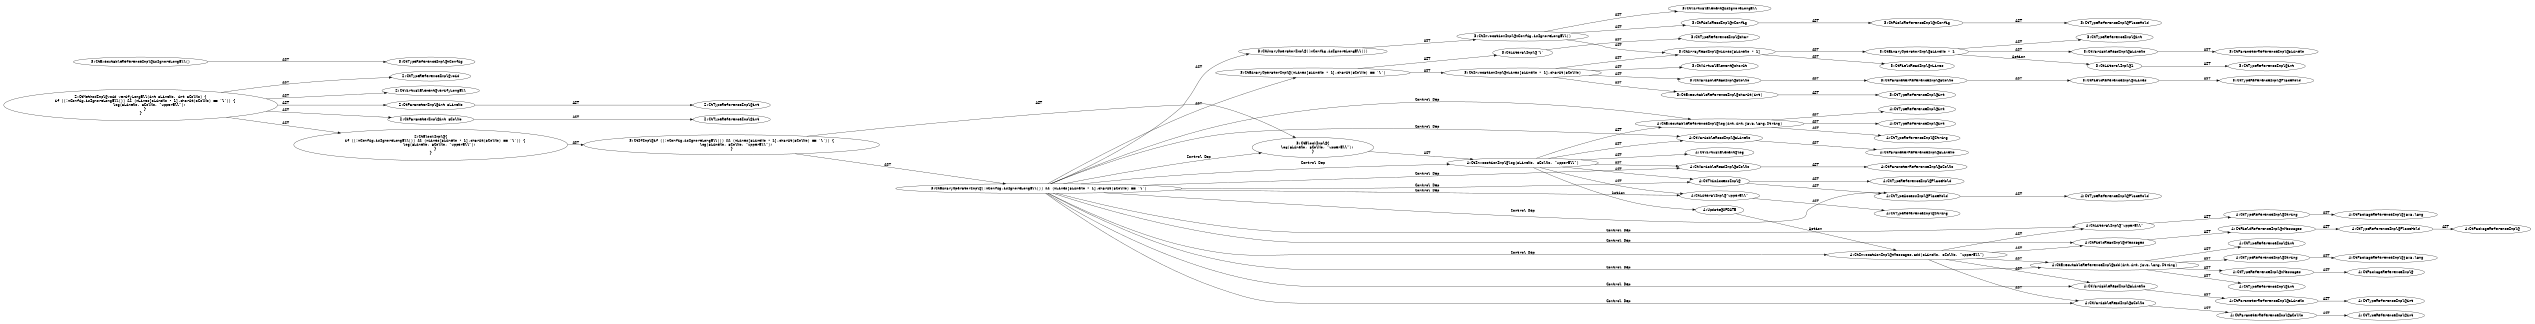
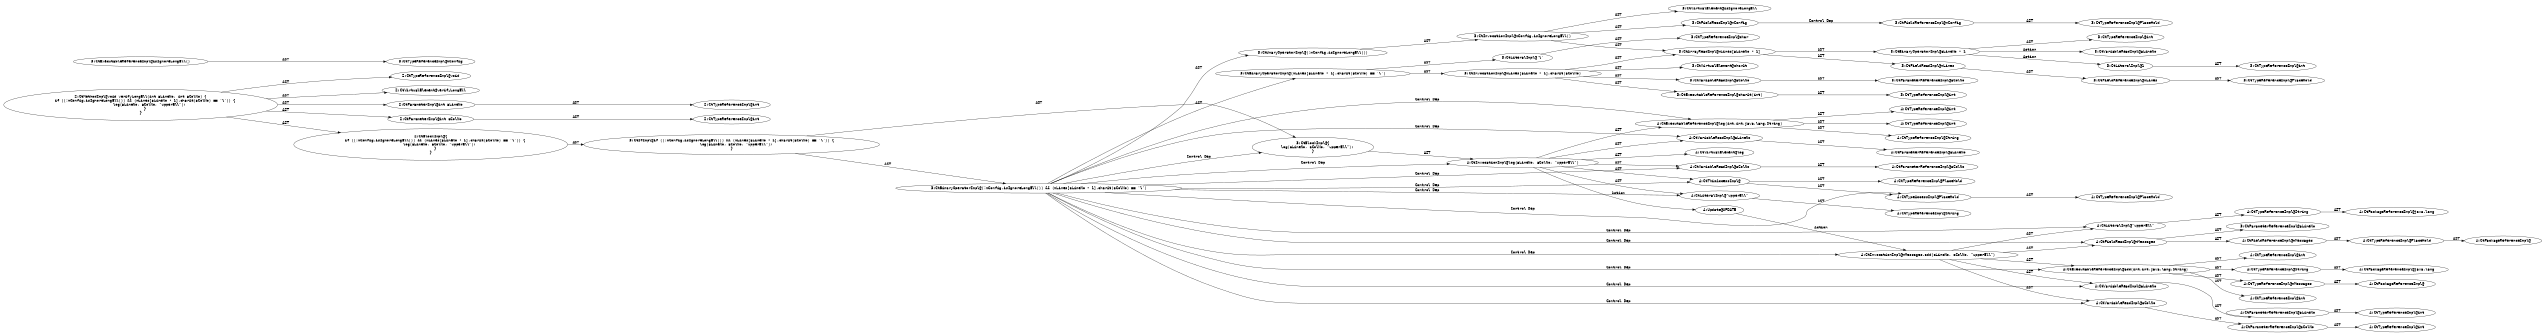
(1815, 21) -> (1821, 21)
(2019, 50) -> (2030, 50)
(2185, 52) -> (2198, 235)
(2017, 81) -> (2022, 74)
